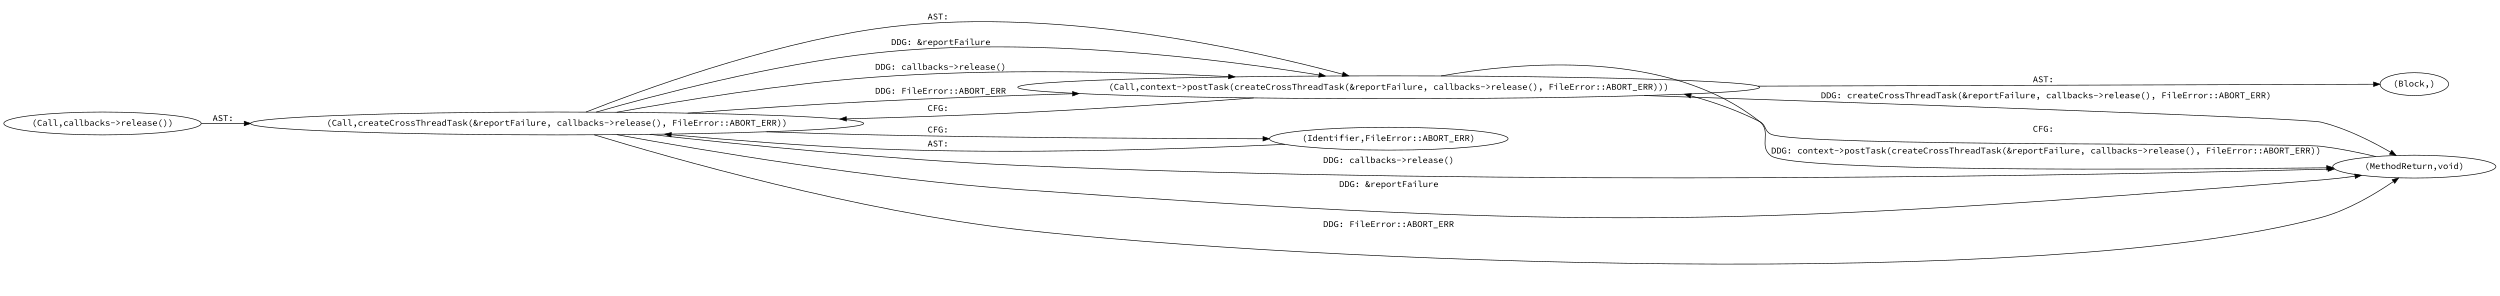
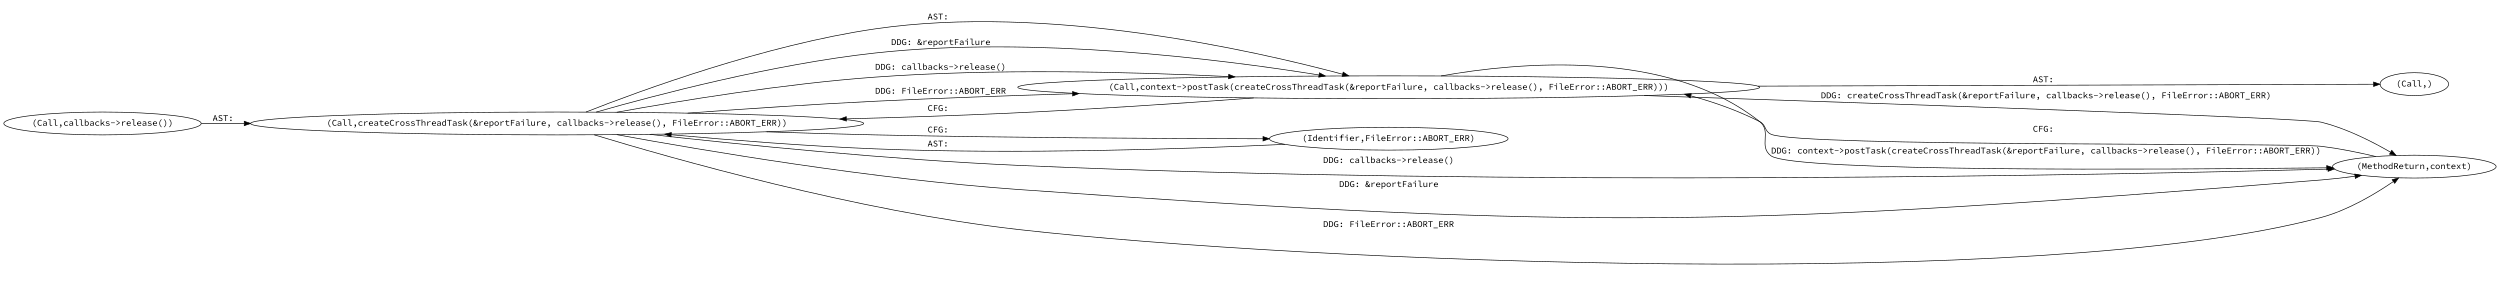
(2414, 84) -> (2414, 84)
(2414, 167) -> (2414, 167)
